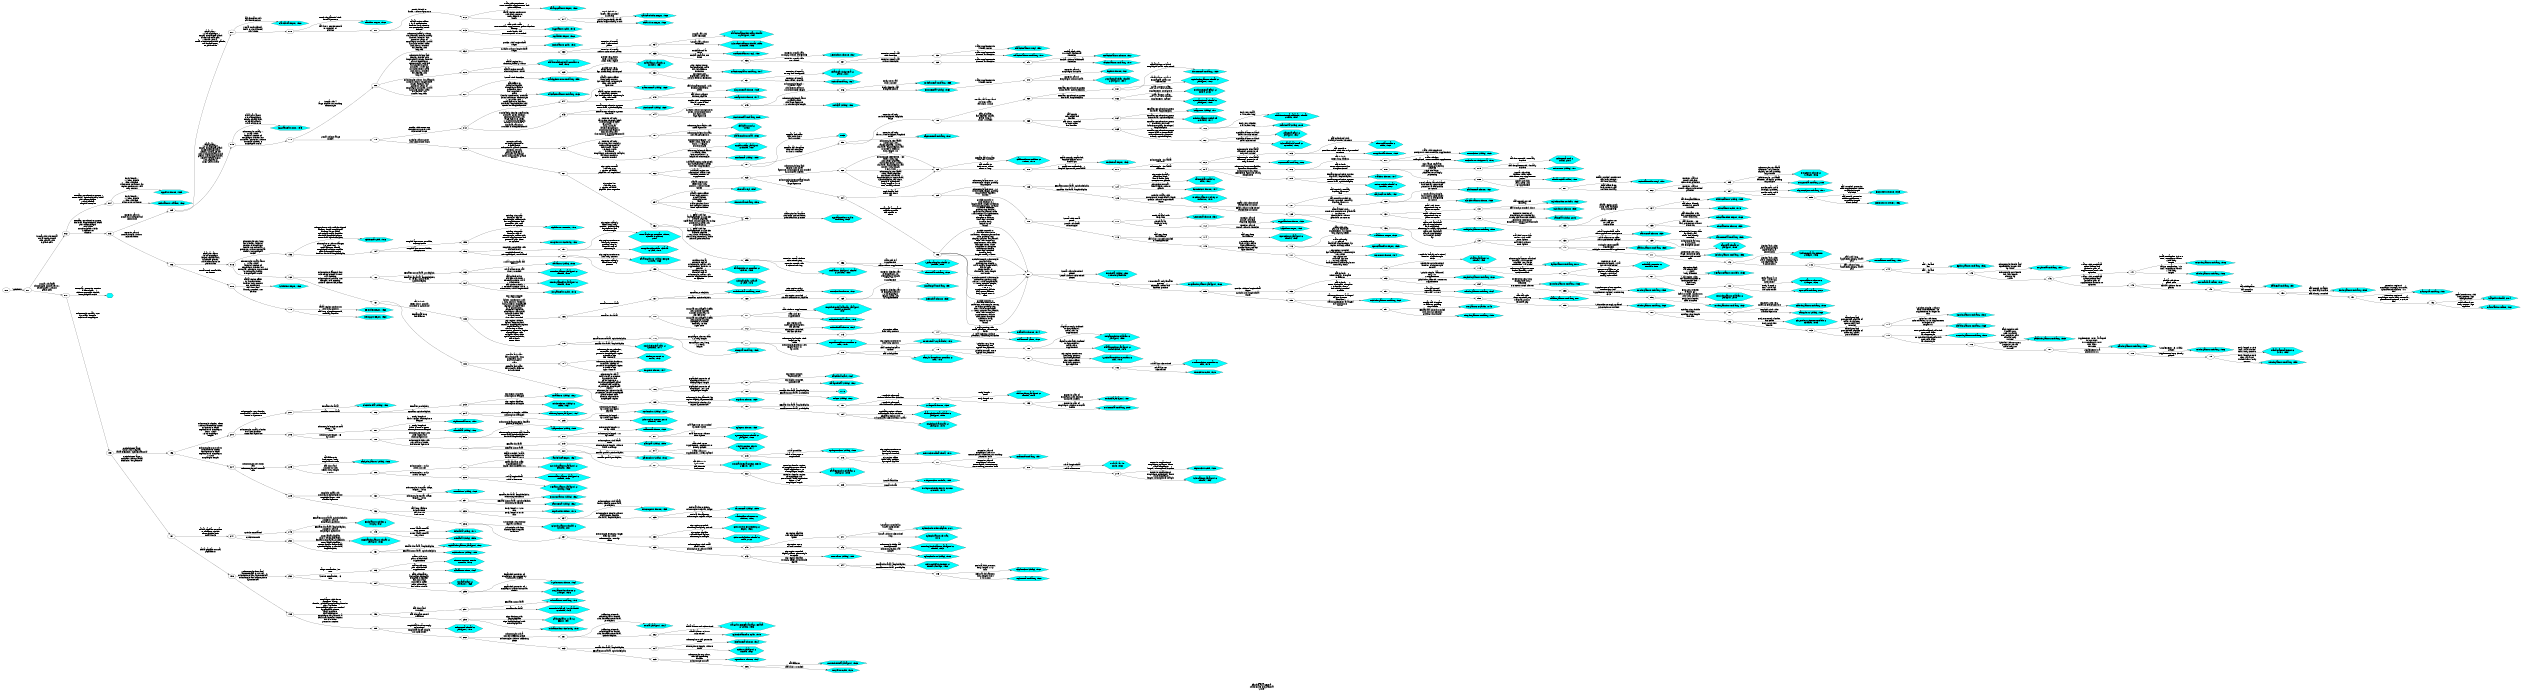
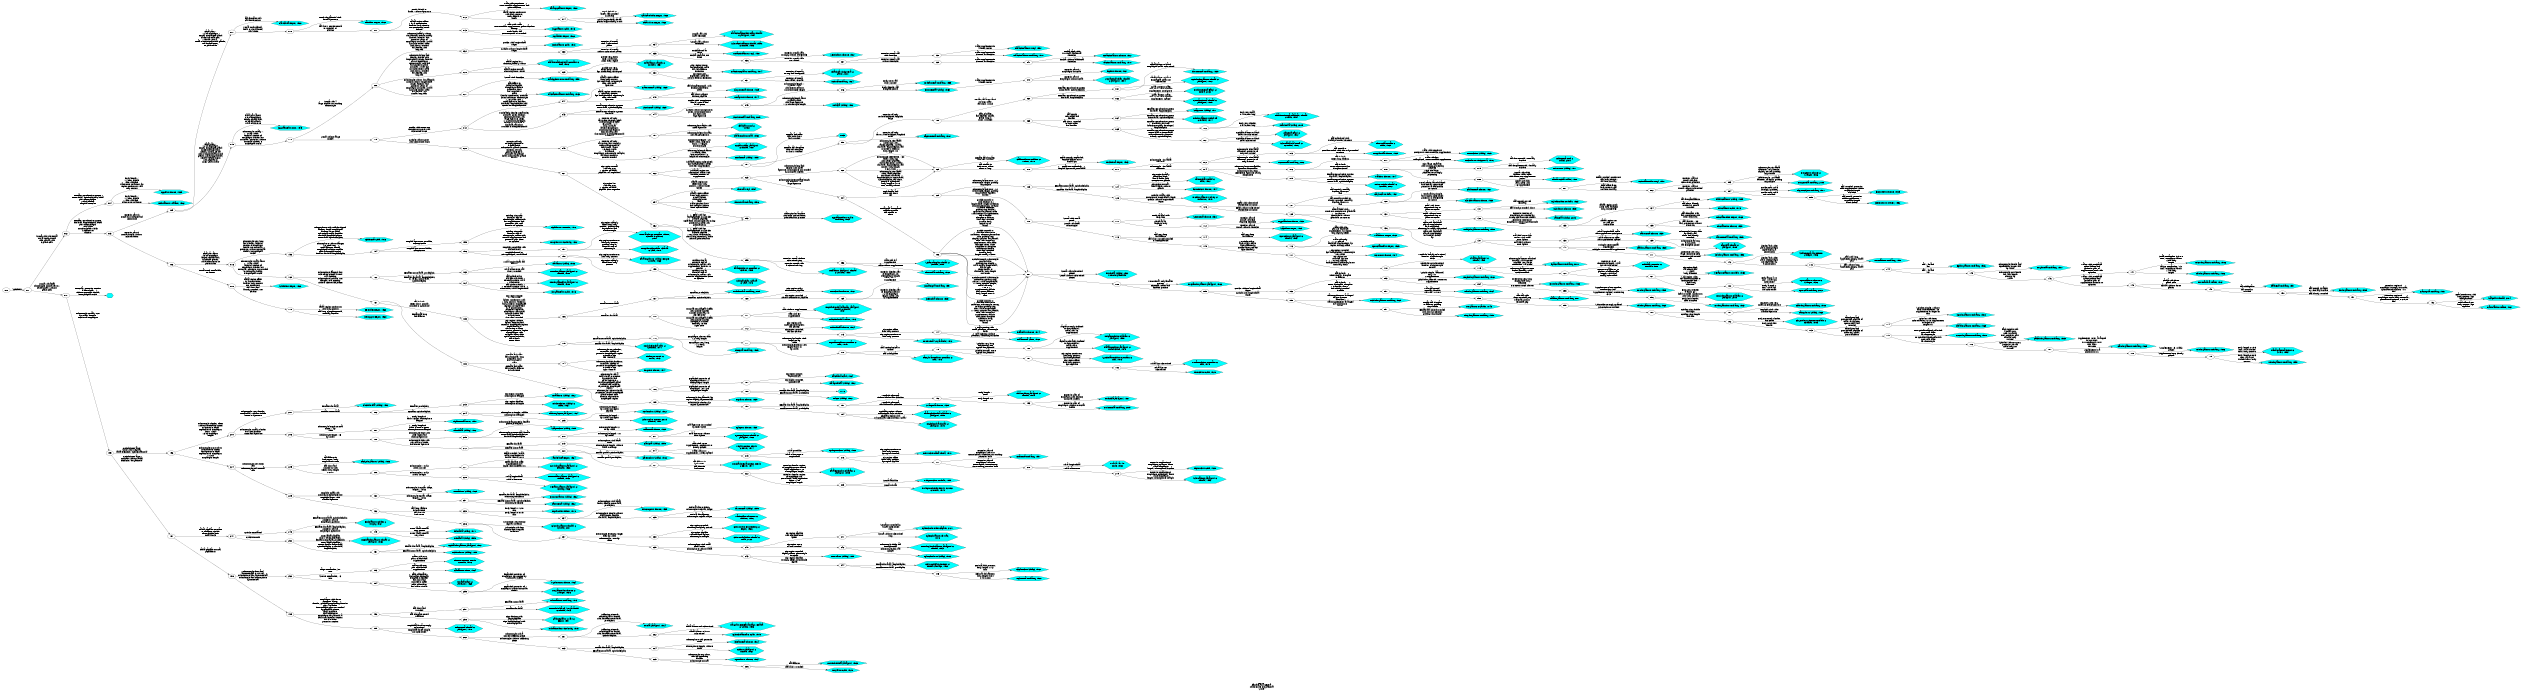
(893, 344) -> (882, 338)
